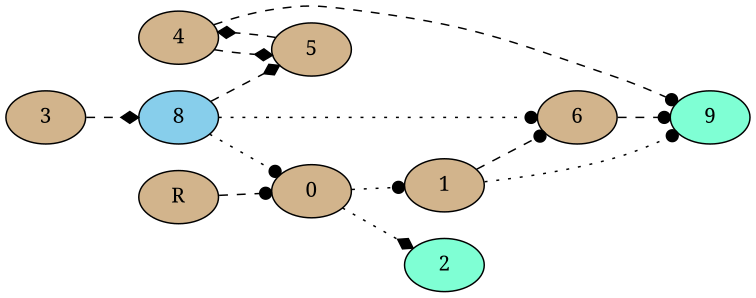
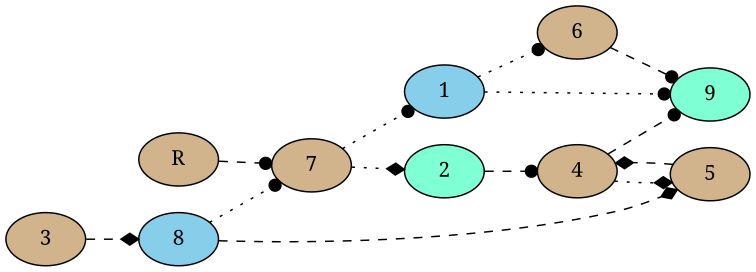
(234, 52) -> (635, 182)
(372, 117) -> none
(506, 154) -> (505, 64)
none -> (505, 171)
(444, 185) -> (444, 92)
(312, 191) -> (312, 165)
